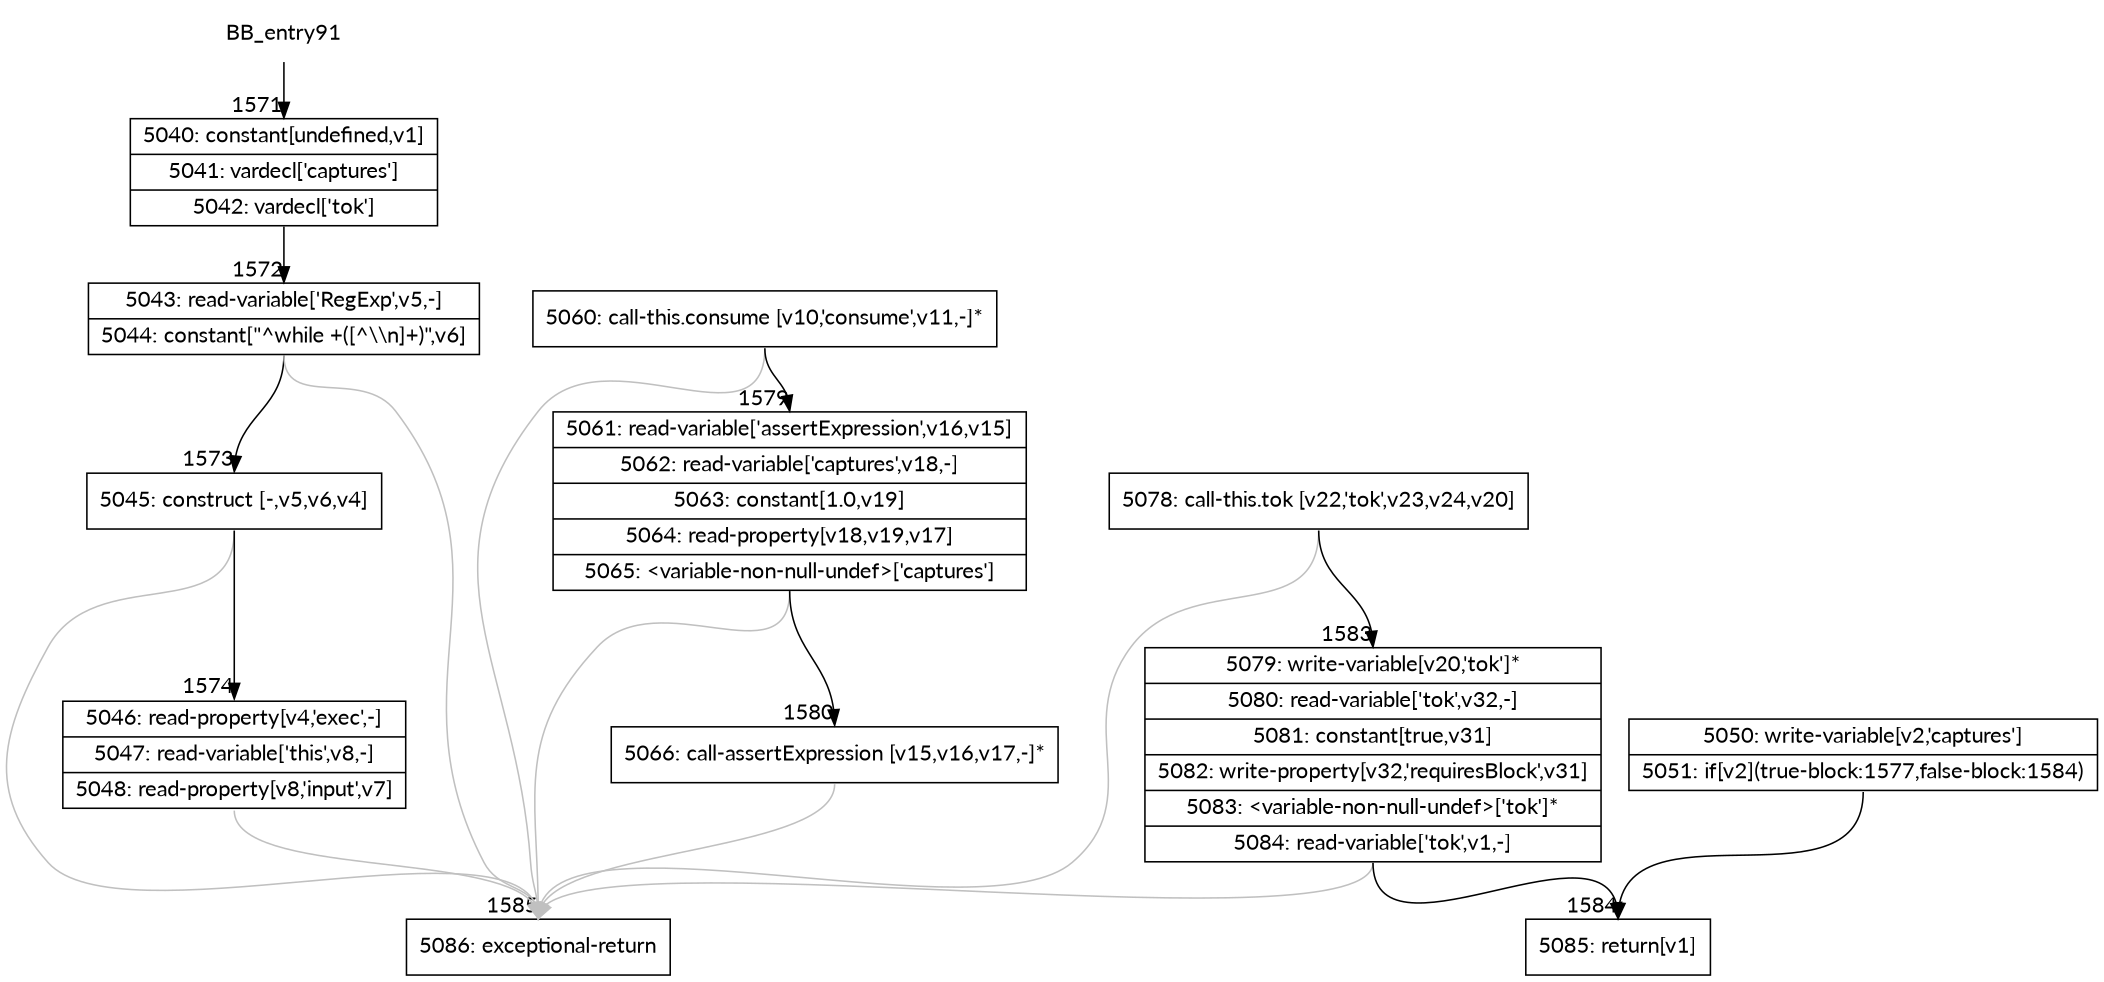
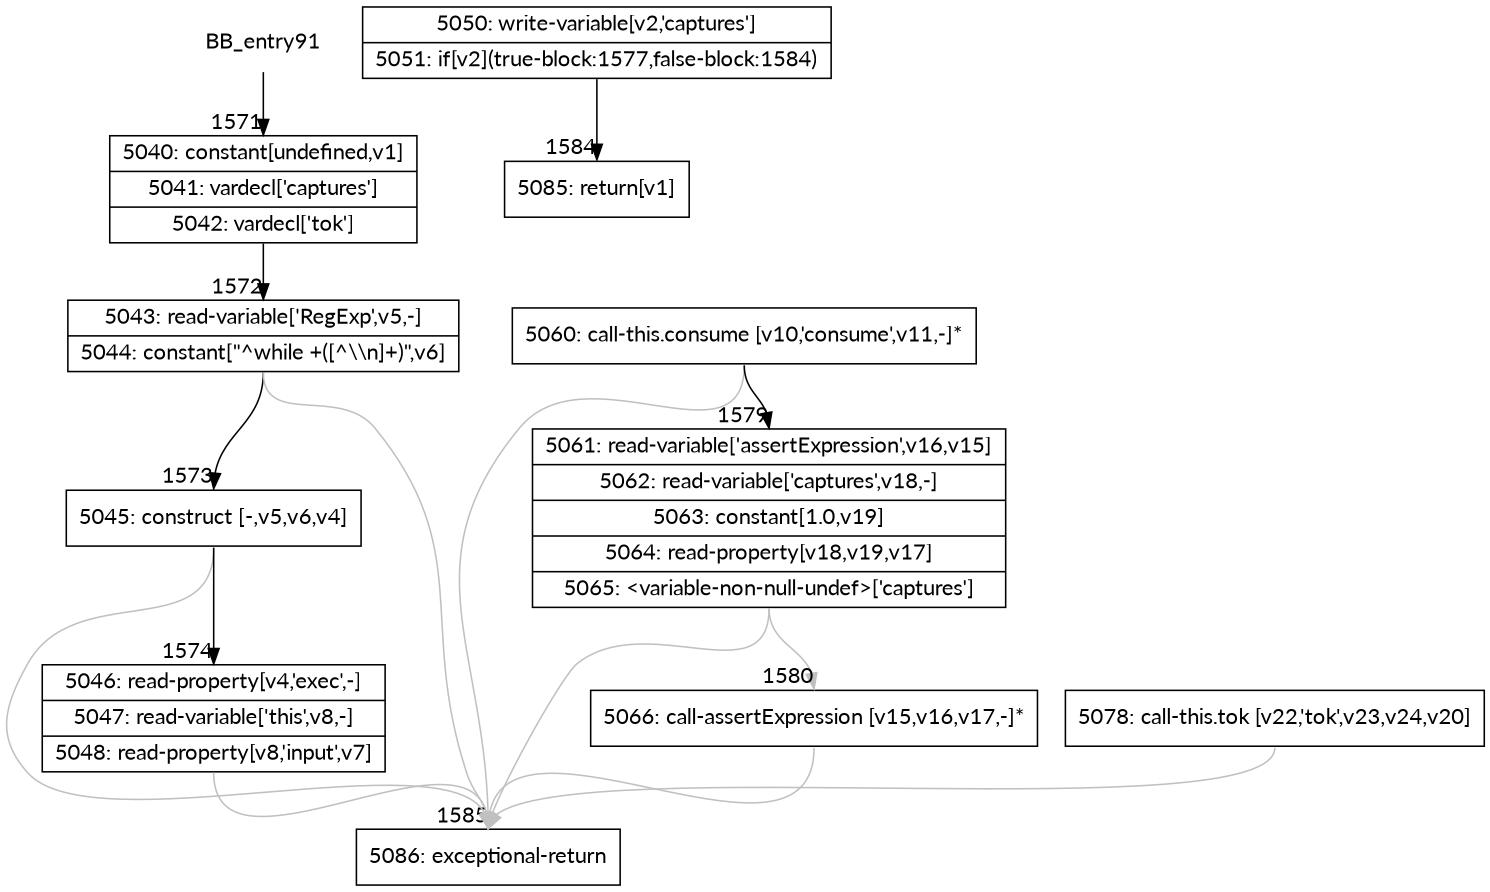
(808, 651) -> (786, 643)
(1373, 755) -> none
